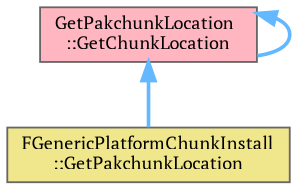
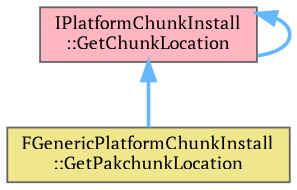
(149, 35) -> (149, 35)
